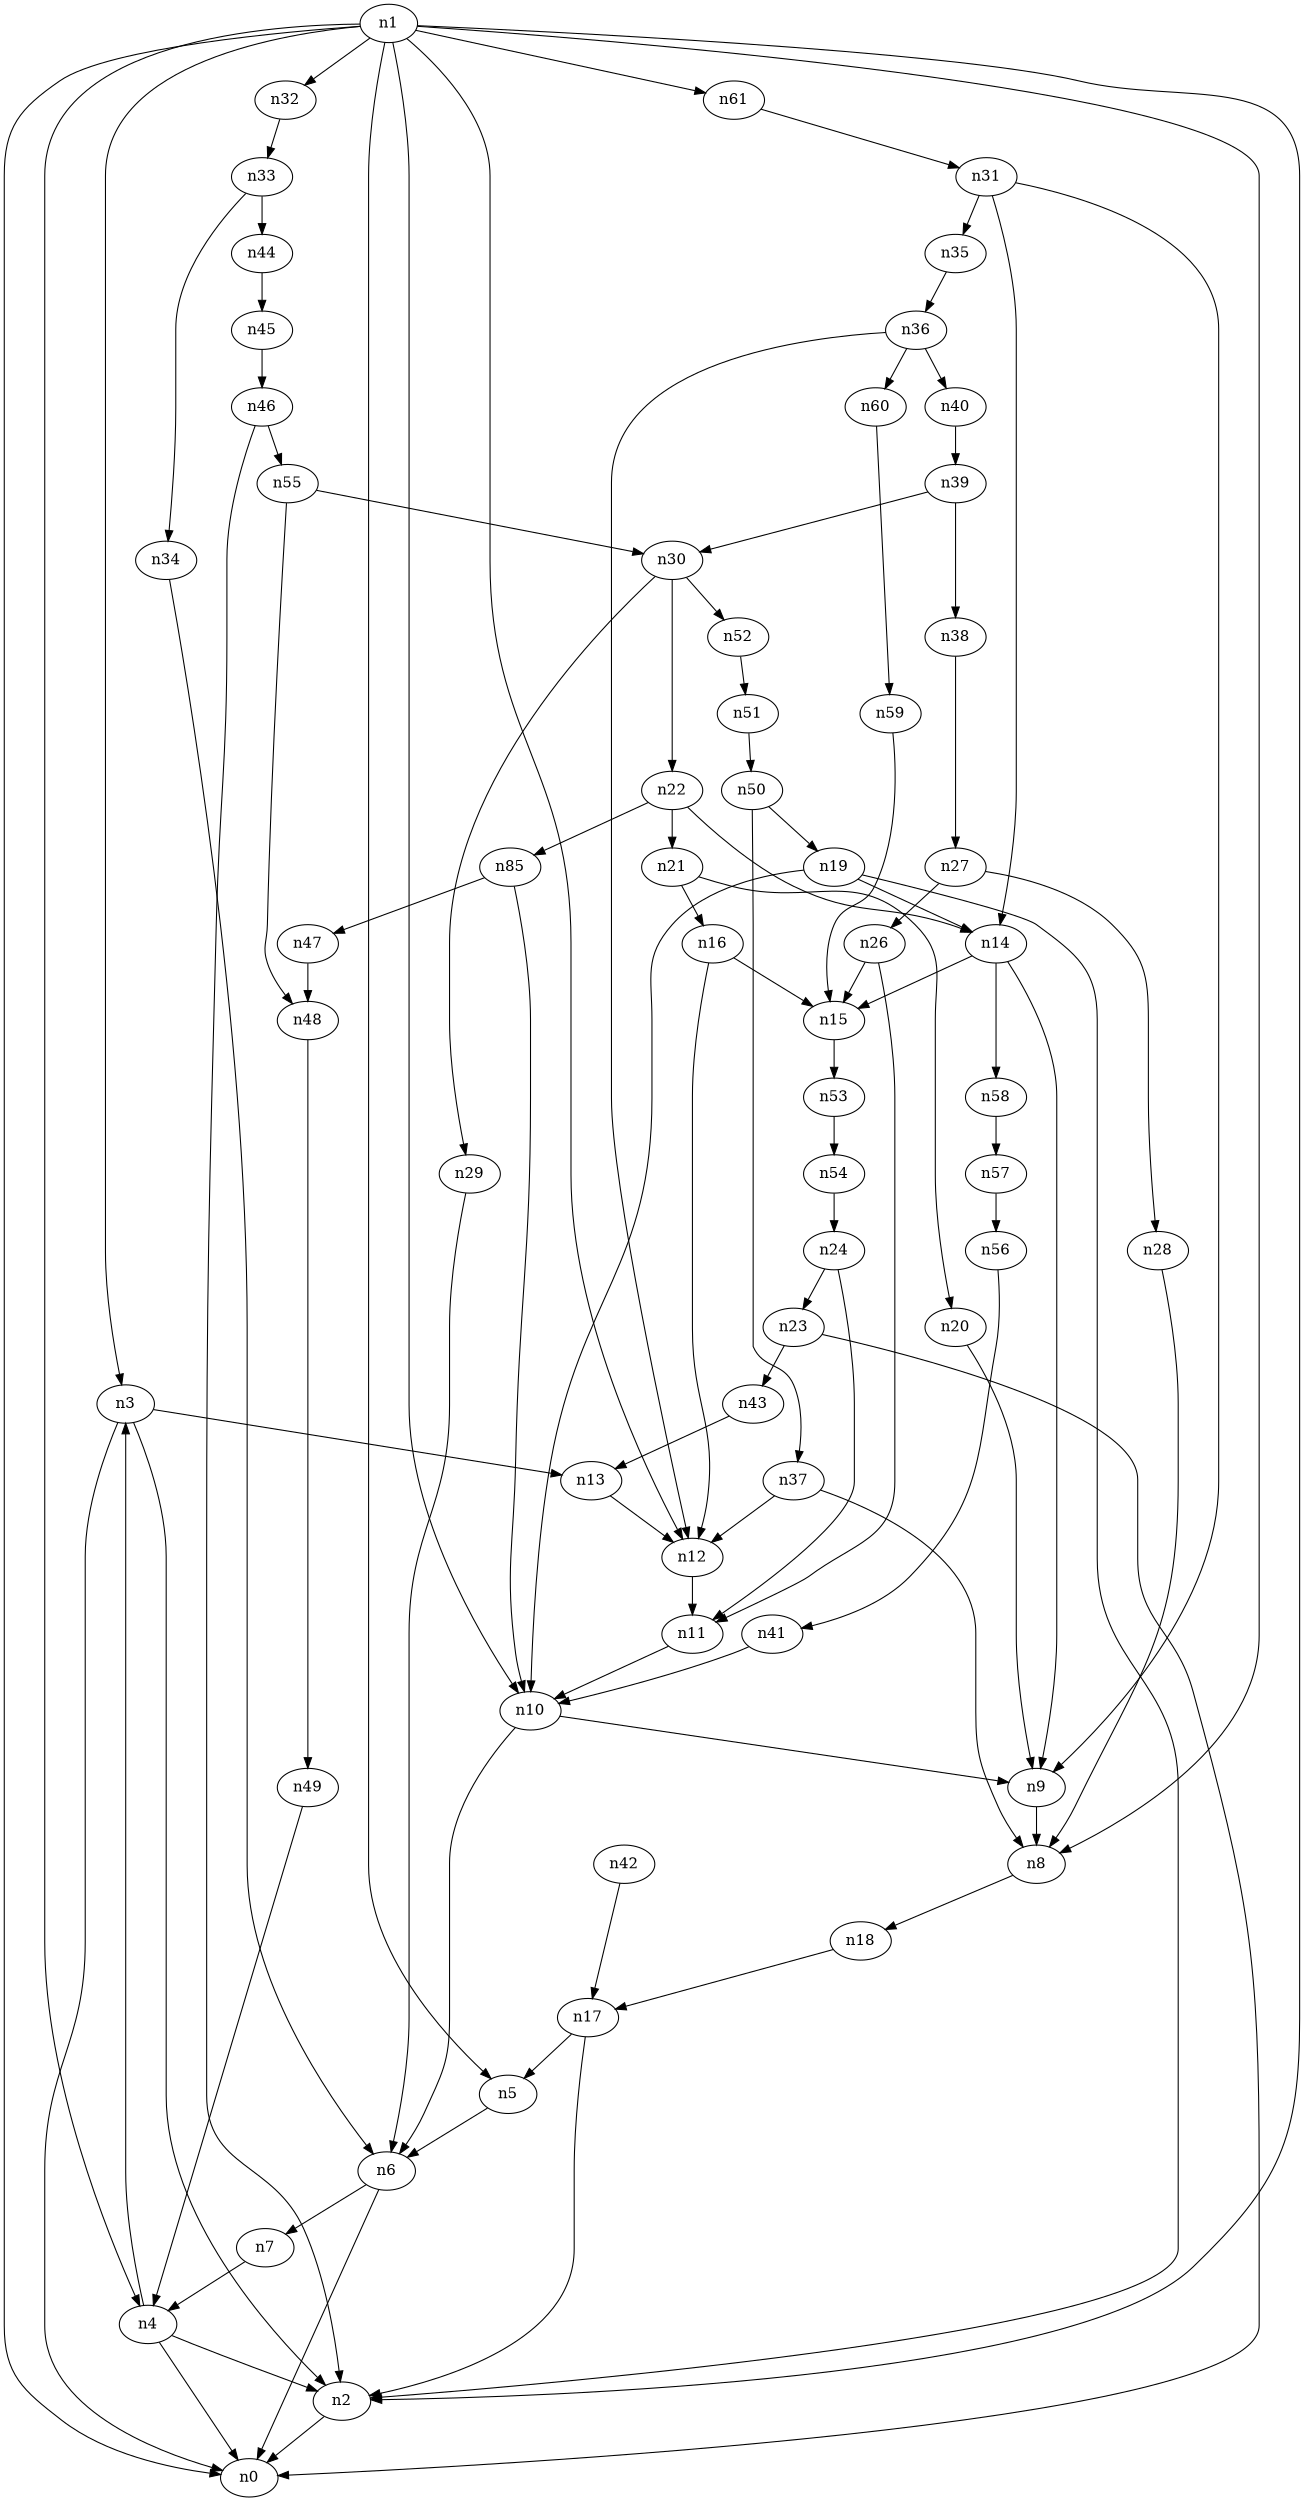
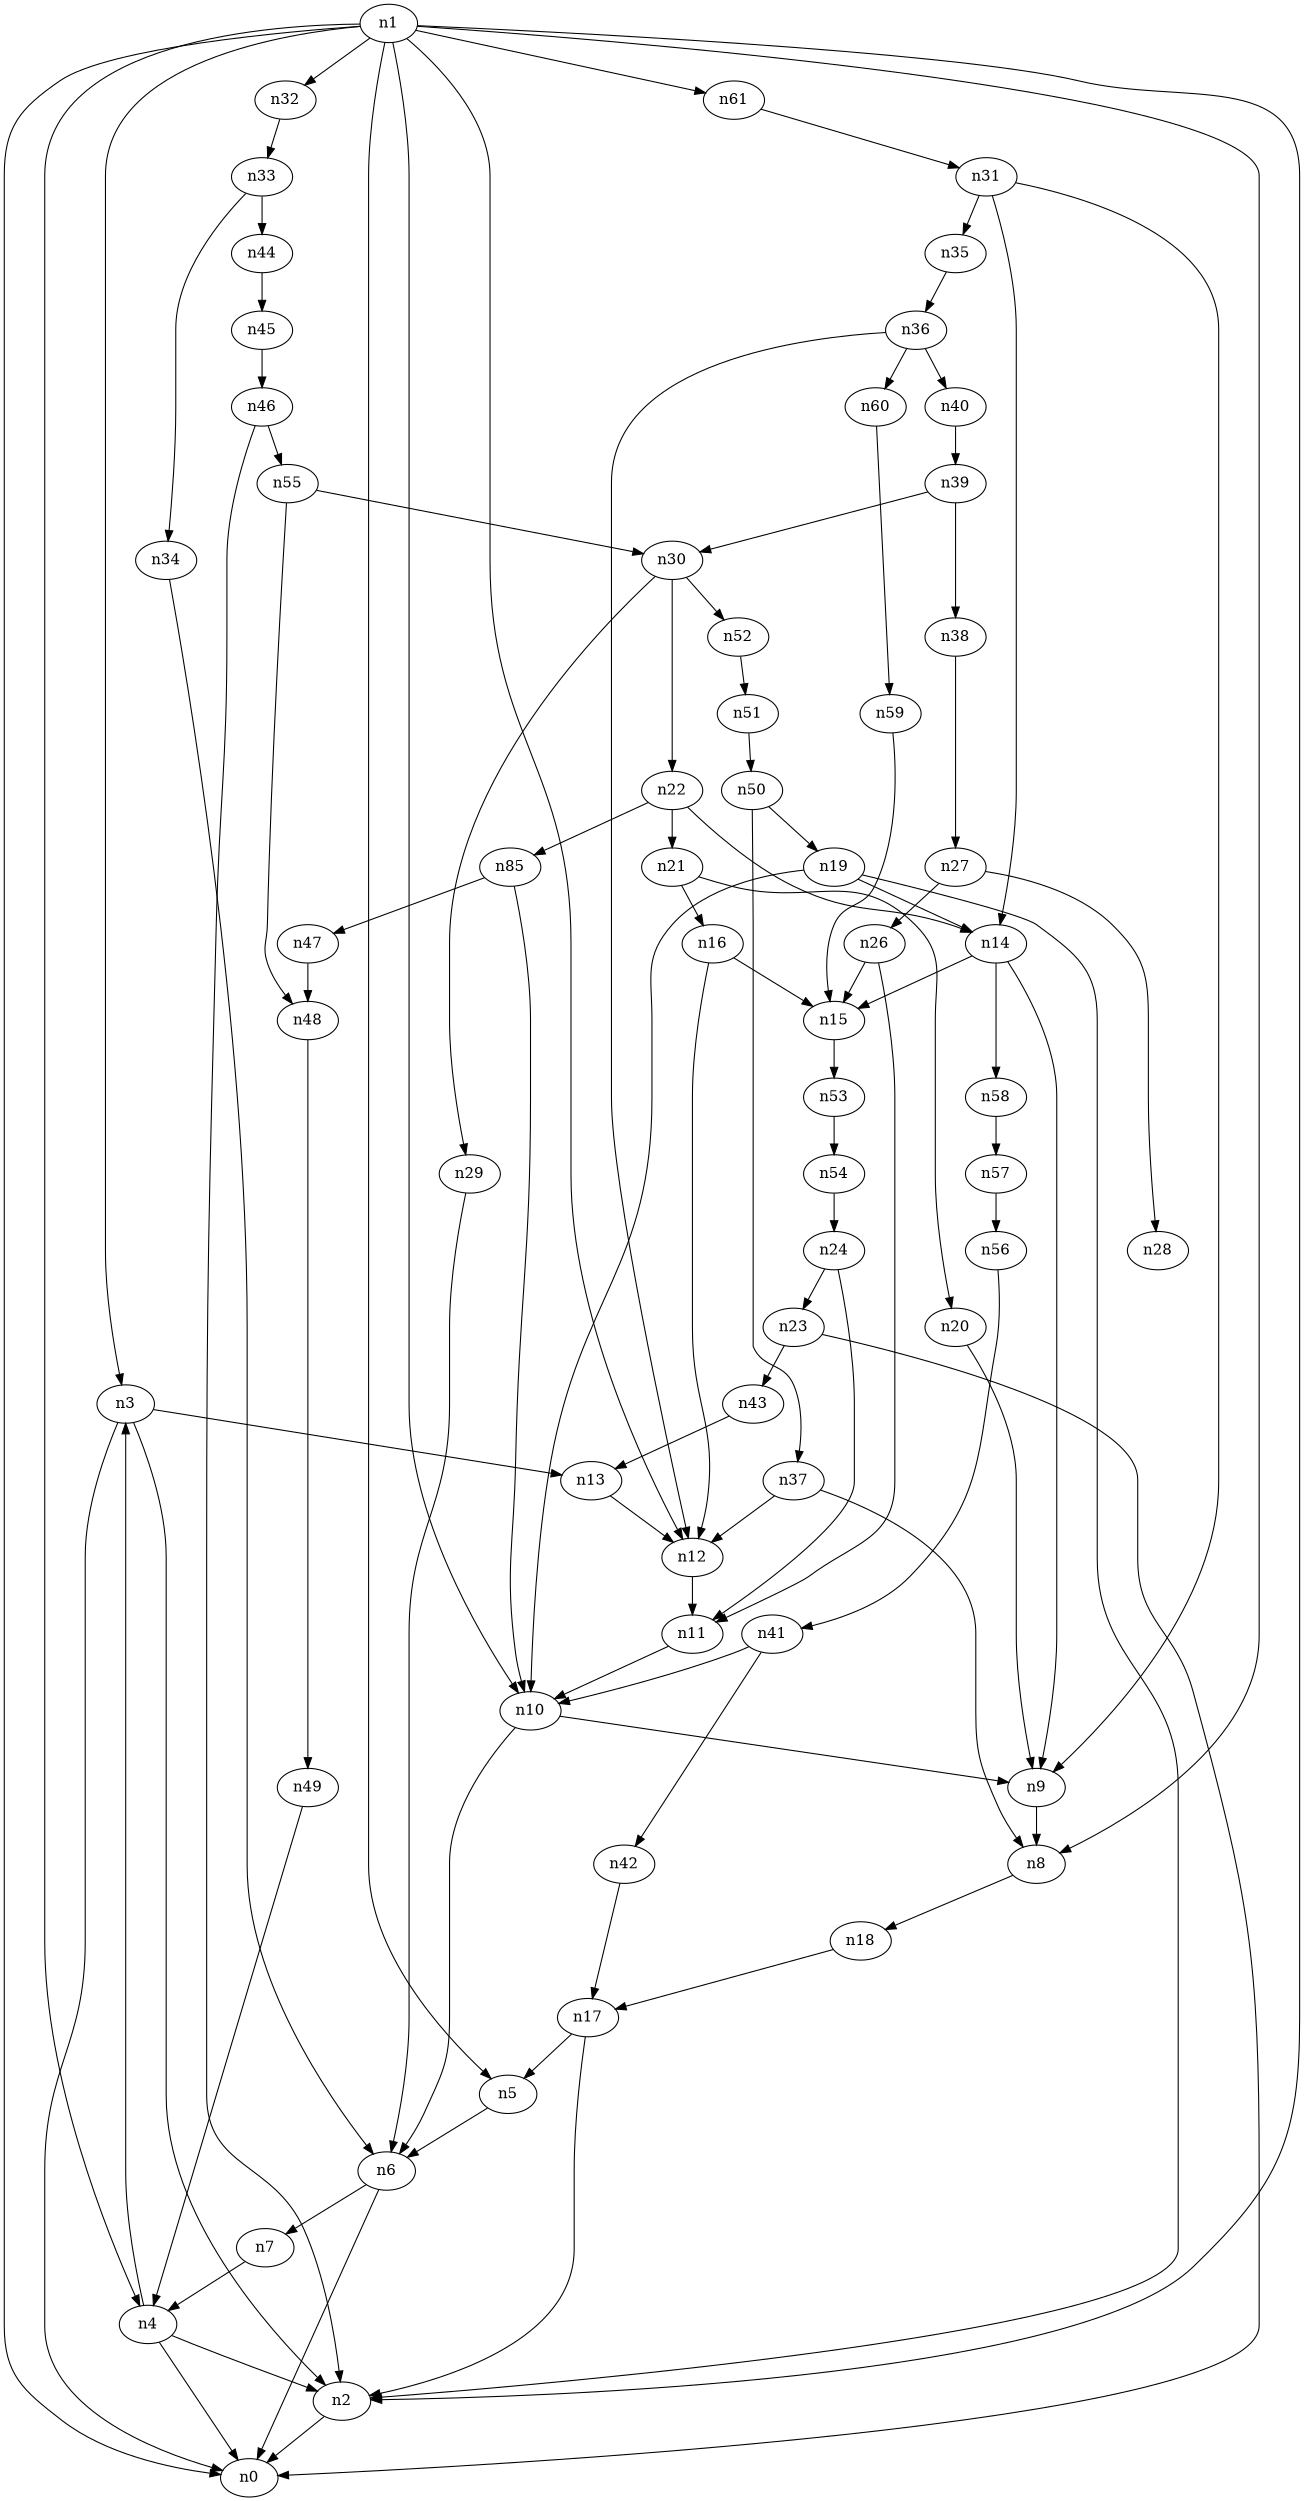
(1173, 1566) -> none
none -> (701, 1745)
